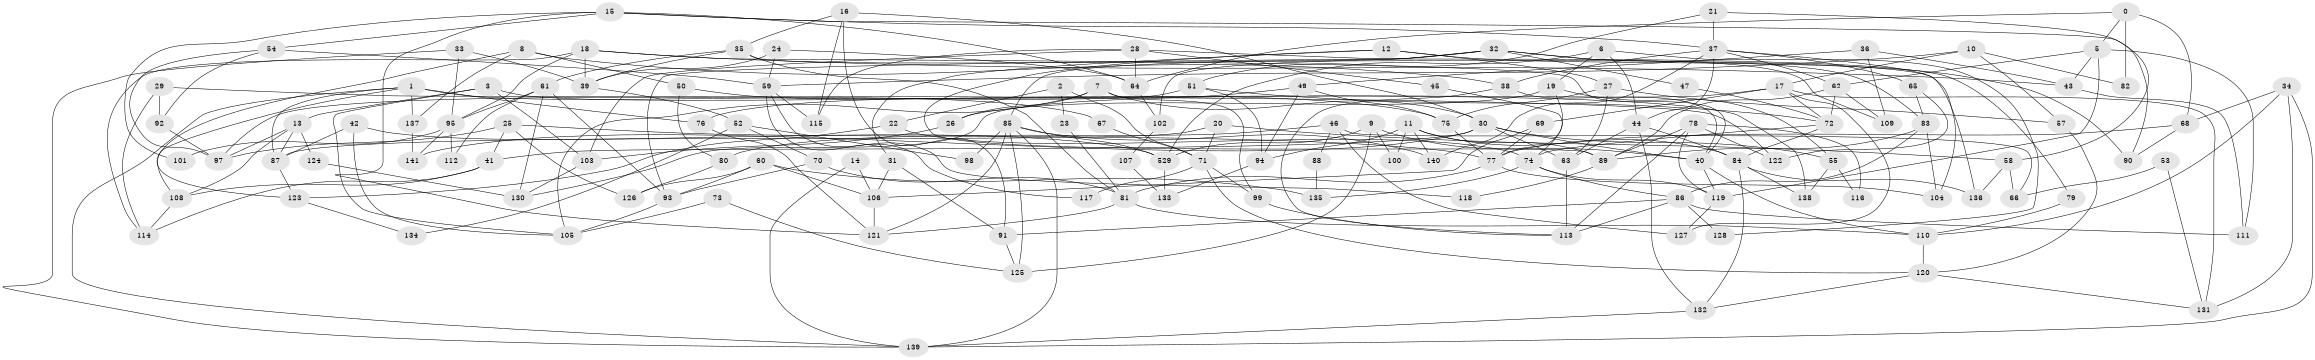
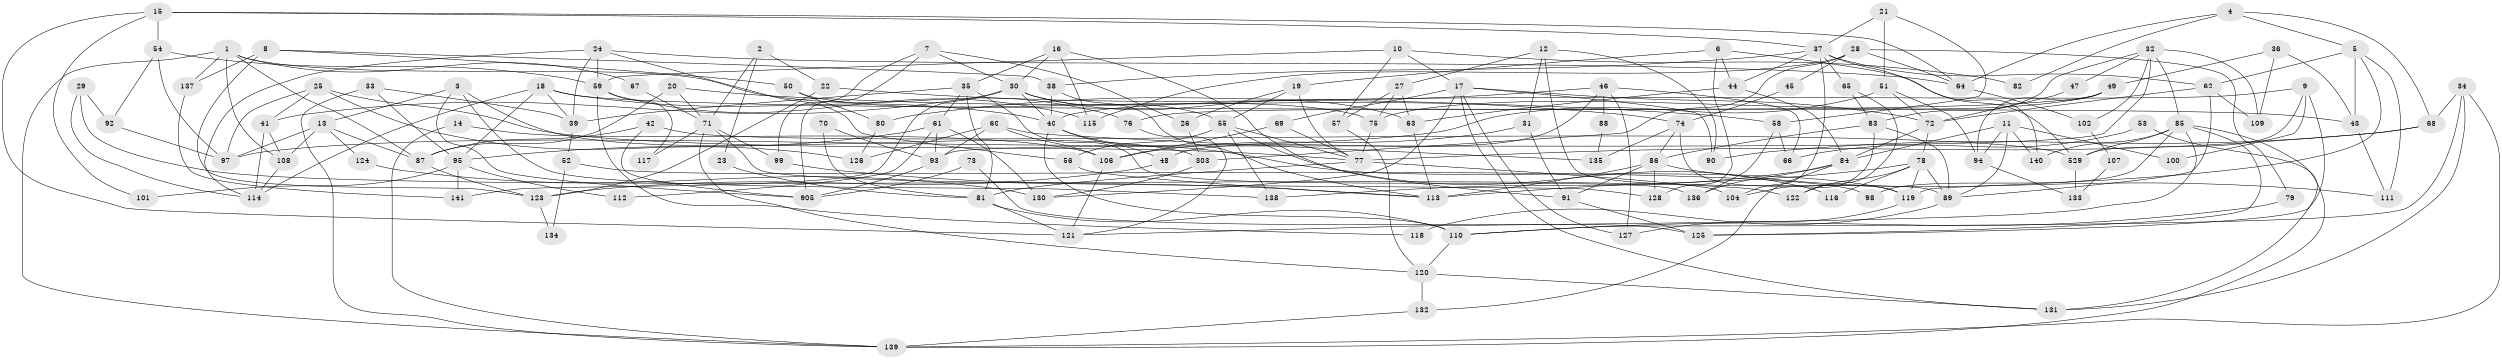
(2126, 12) -> (2230, 12)
(1433, 25) -> (1607, 101)
none -> (313, 74)
(1677, 137) -> (1927, 138)
(778, 142) -> none
none -> (1291, 142)
(587, 161) -> (1203, 161)
none -> (1068, 161)
none -> (1165, 161)
none -> (1312, 186)
(1652, 219) -> none
(567, 236) -> (808, 198)
